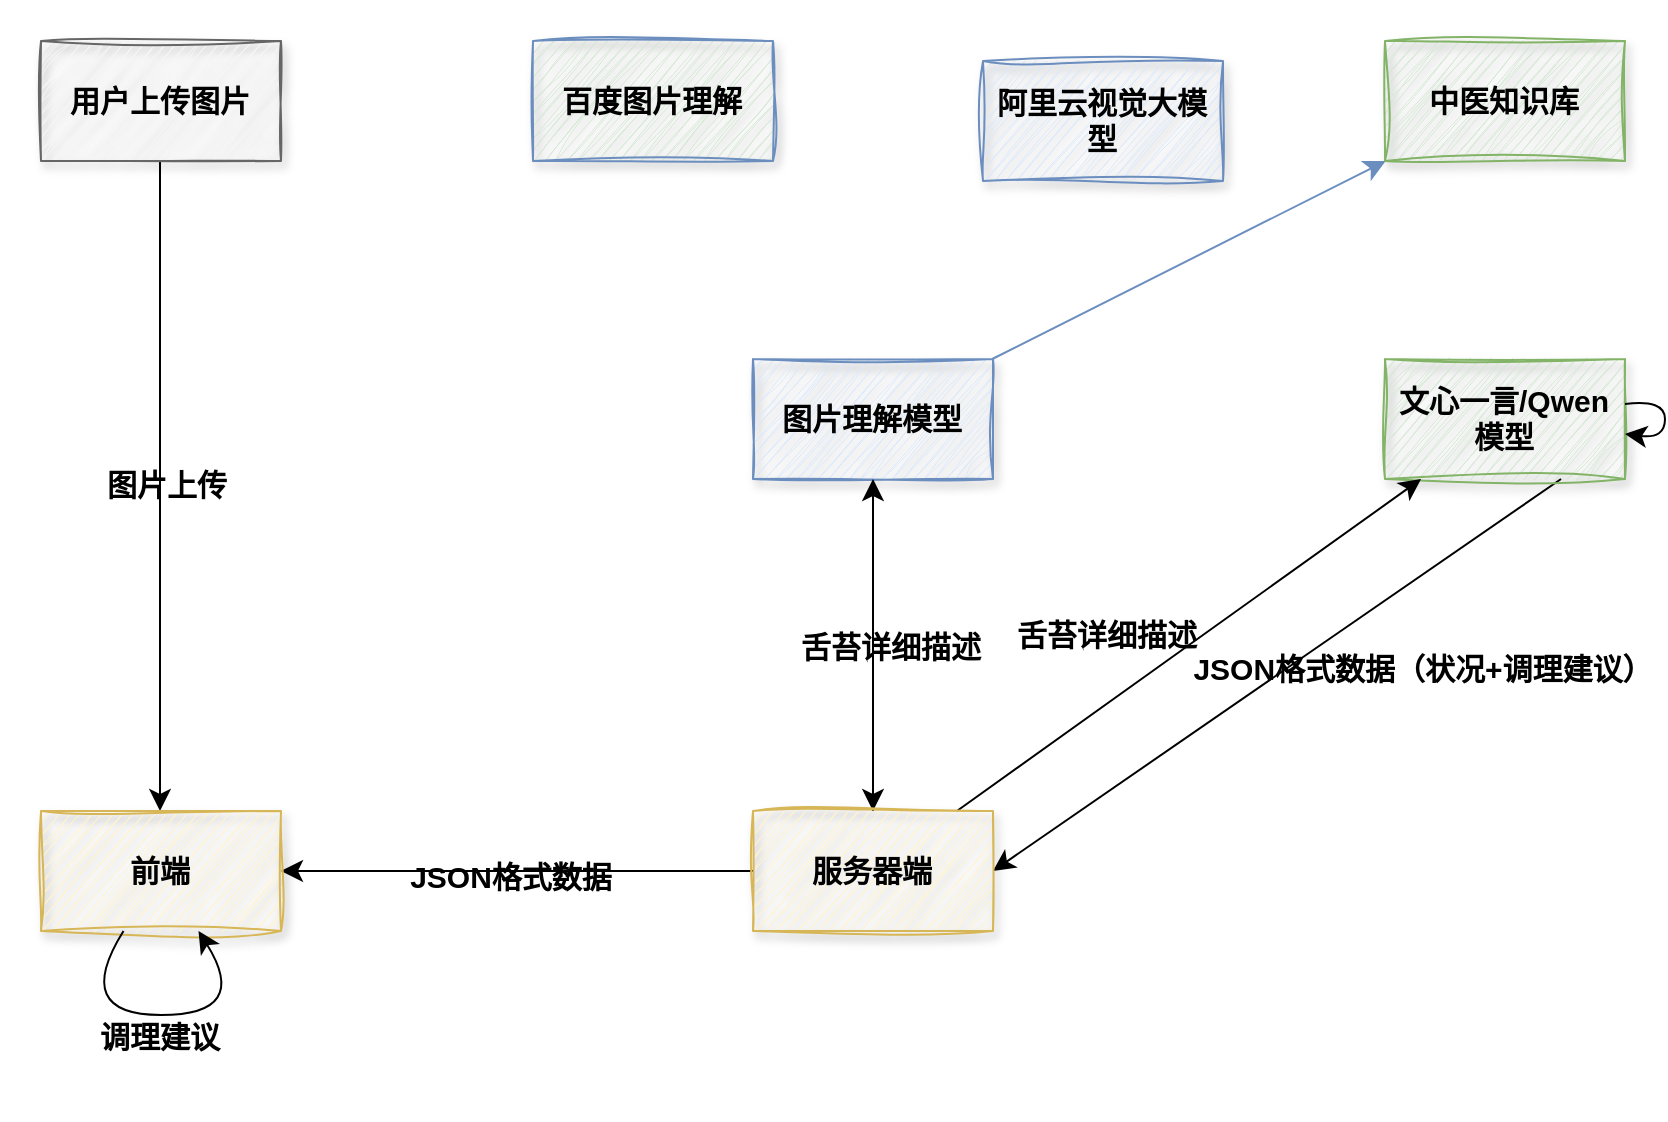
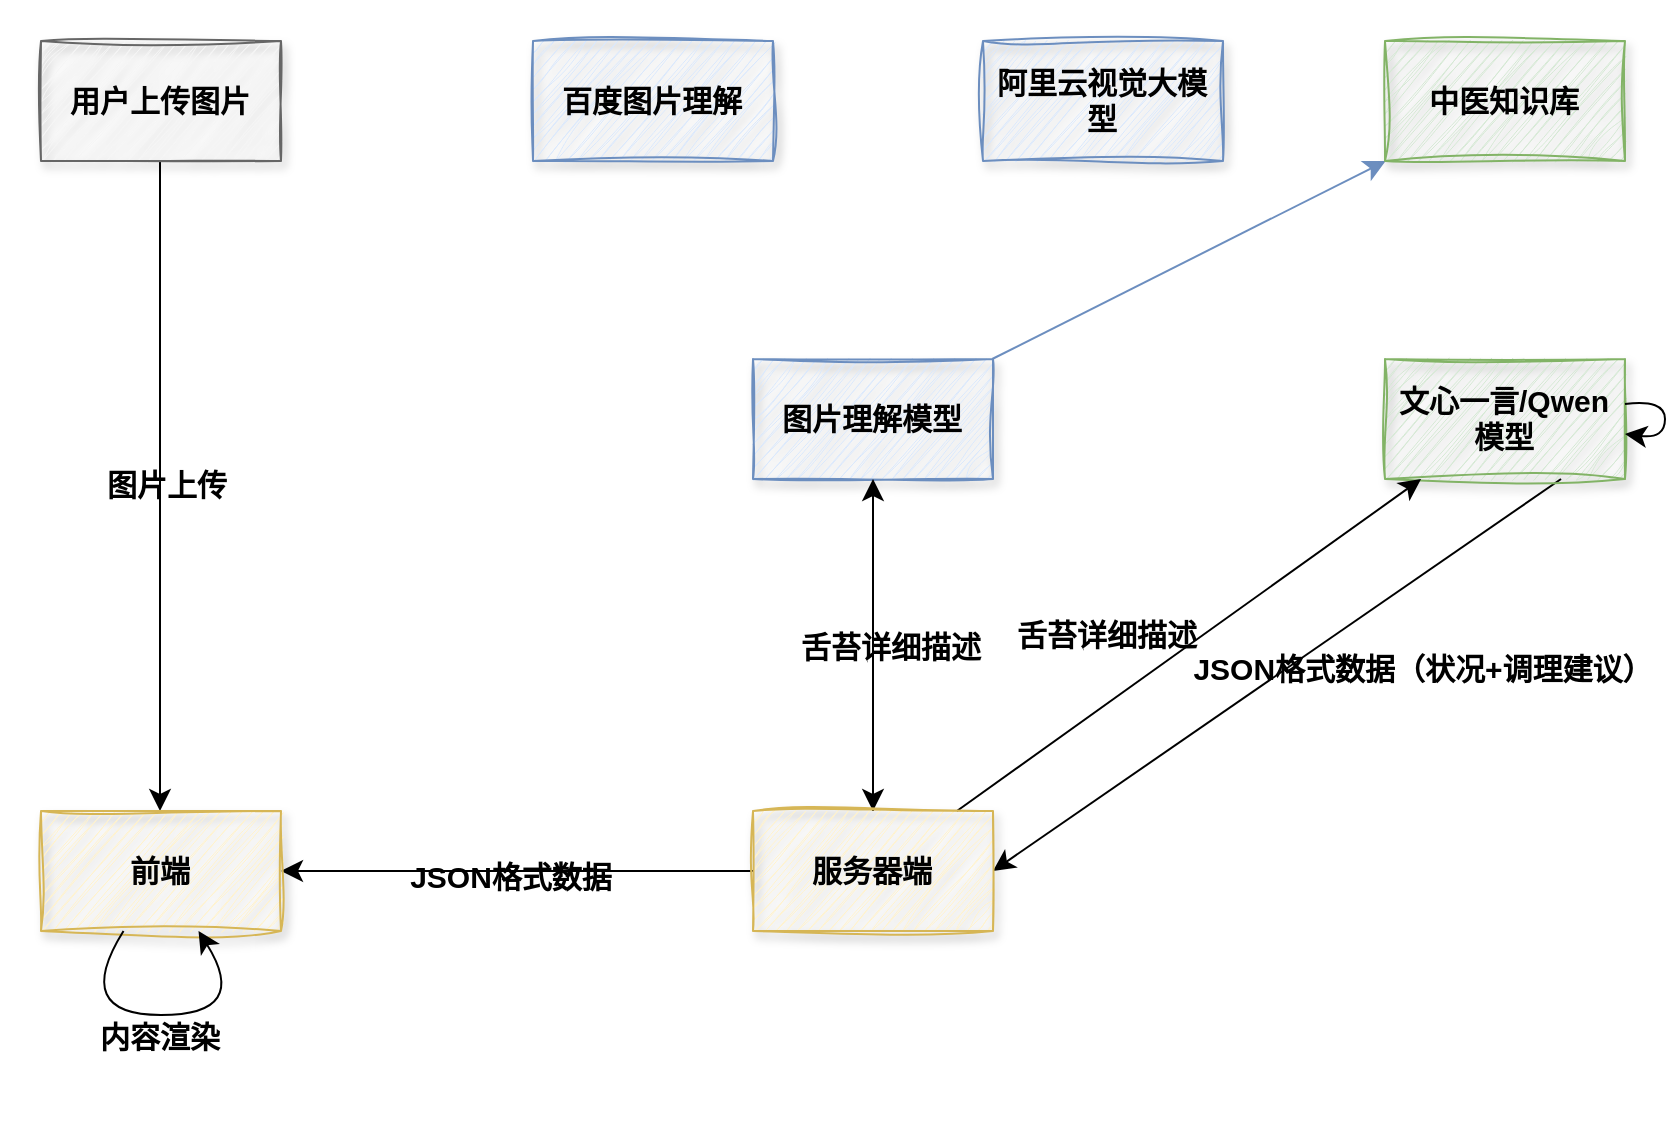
(653, 101) -> (653, 101)
(1103, 121) -> (1103, 101)
(161, 1037) -> (161, 1037)
